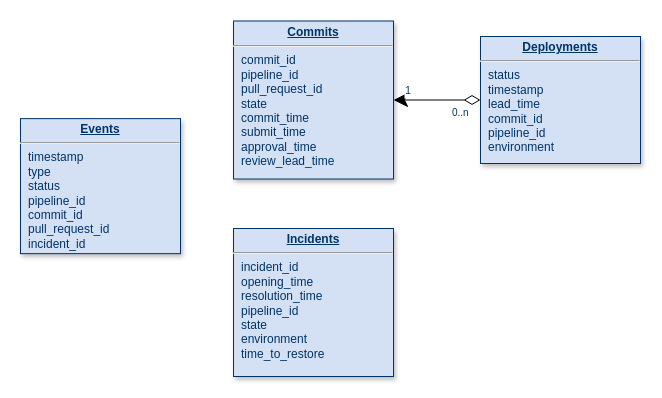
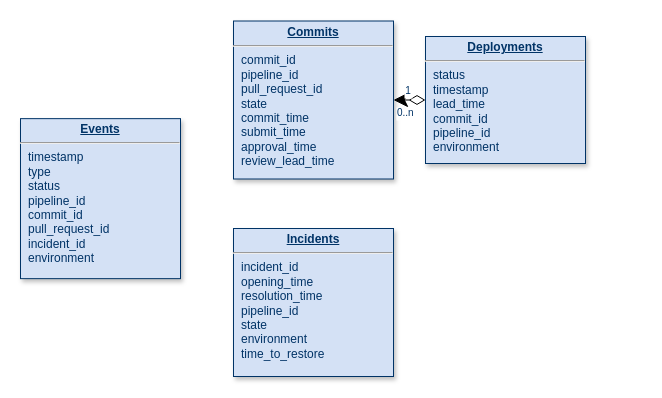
(561, 100) -> (506, 100)
(101, 186) -> (101, 199)
